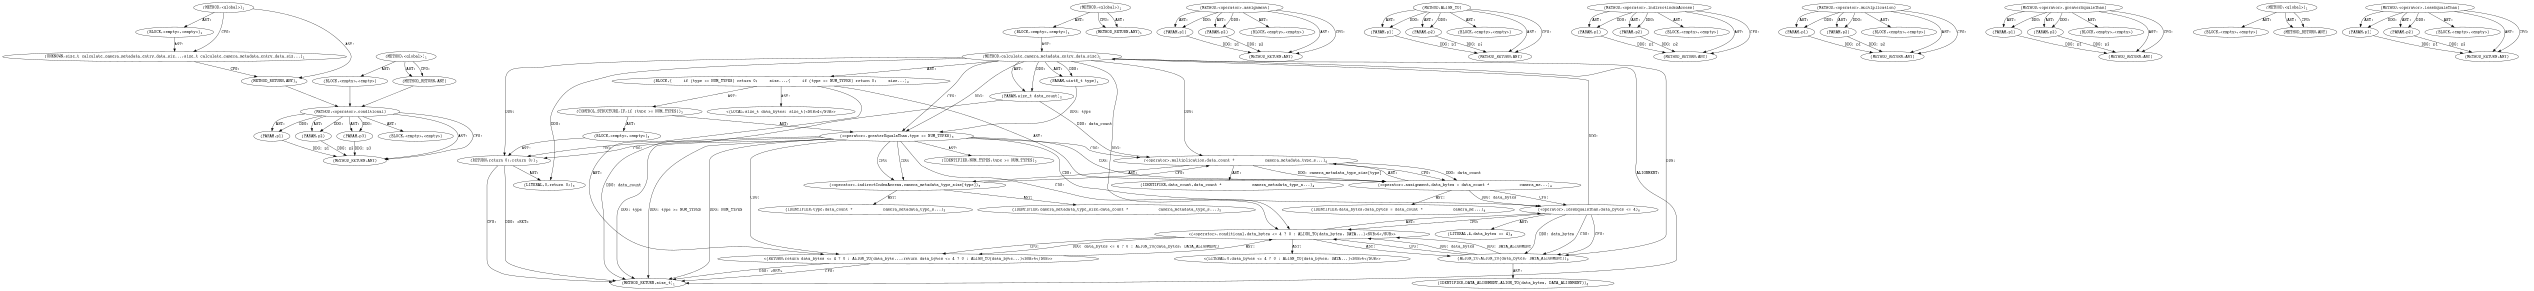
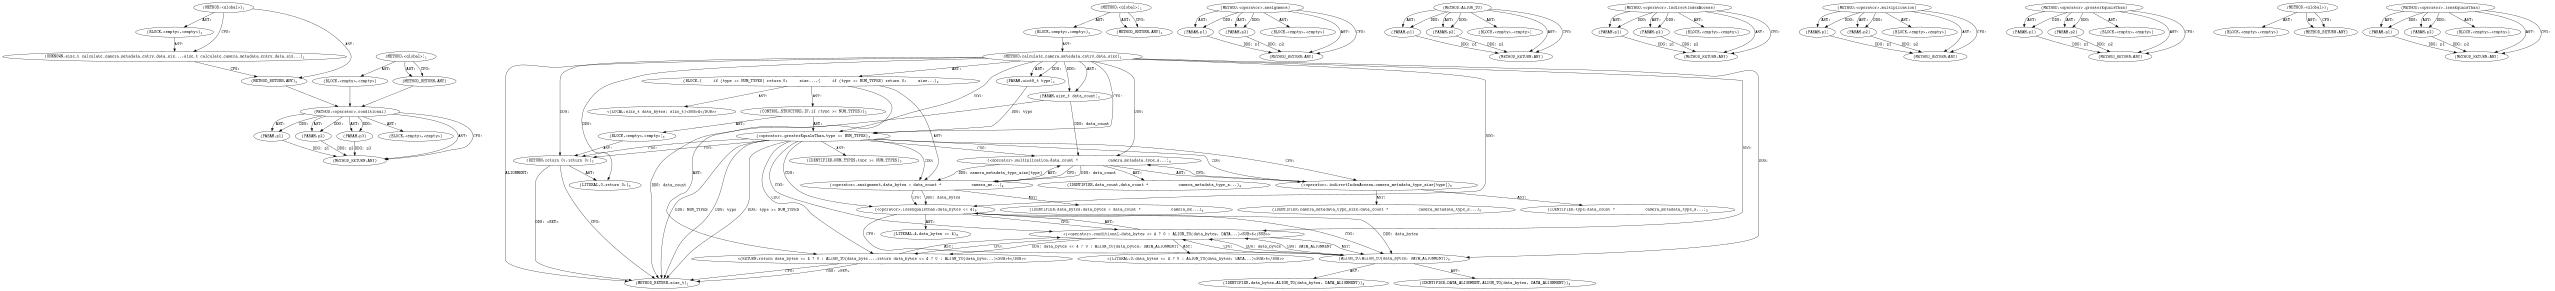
(1414, 70) -> (1484, 187)
none -> (1294, 283)
